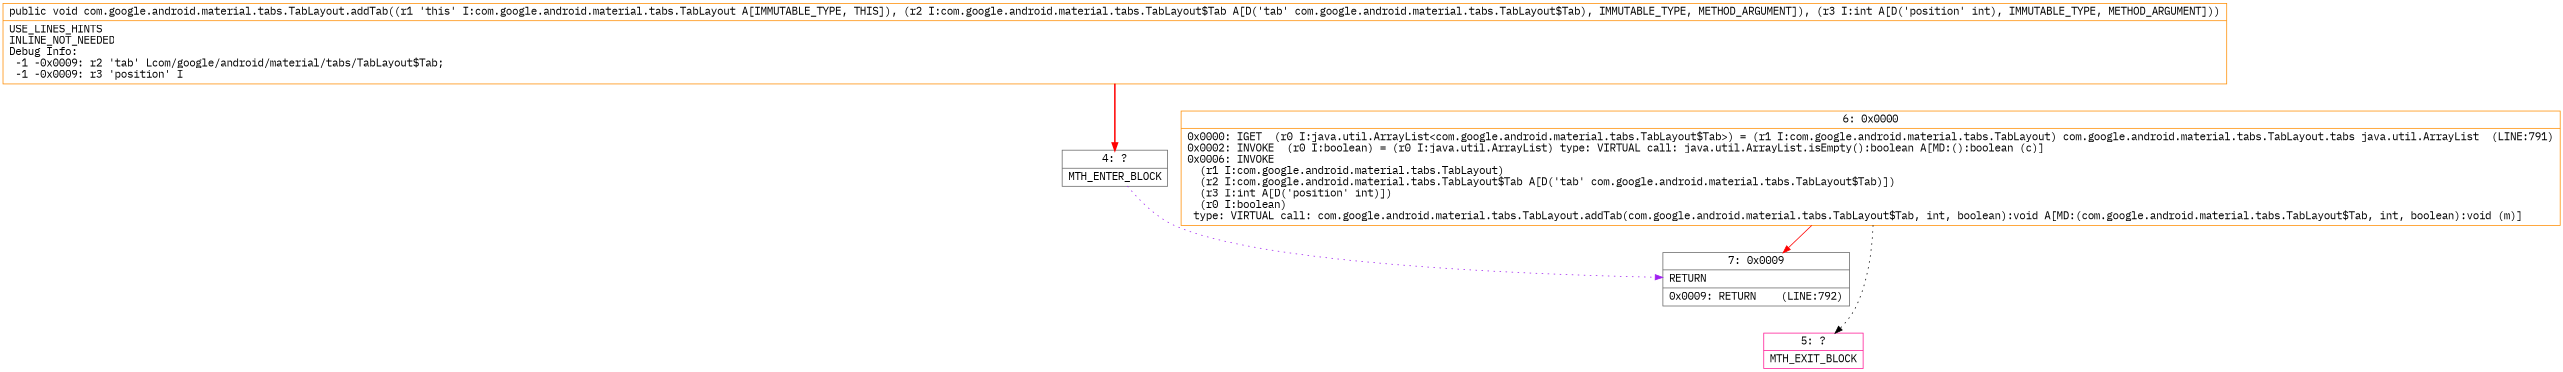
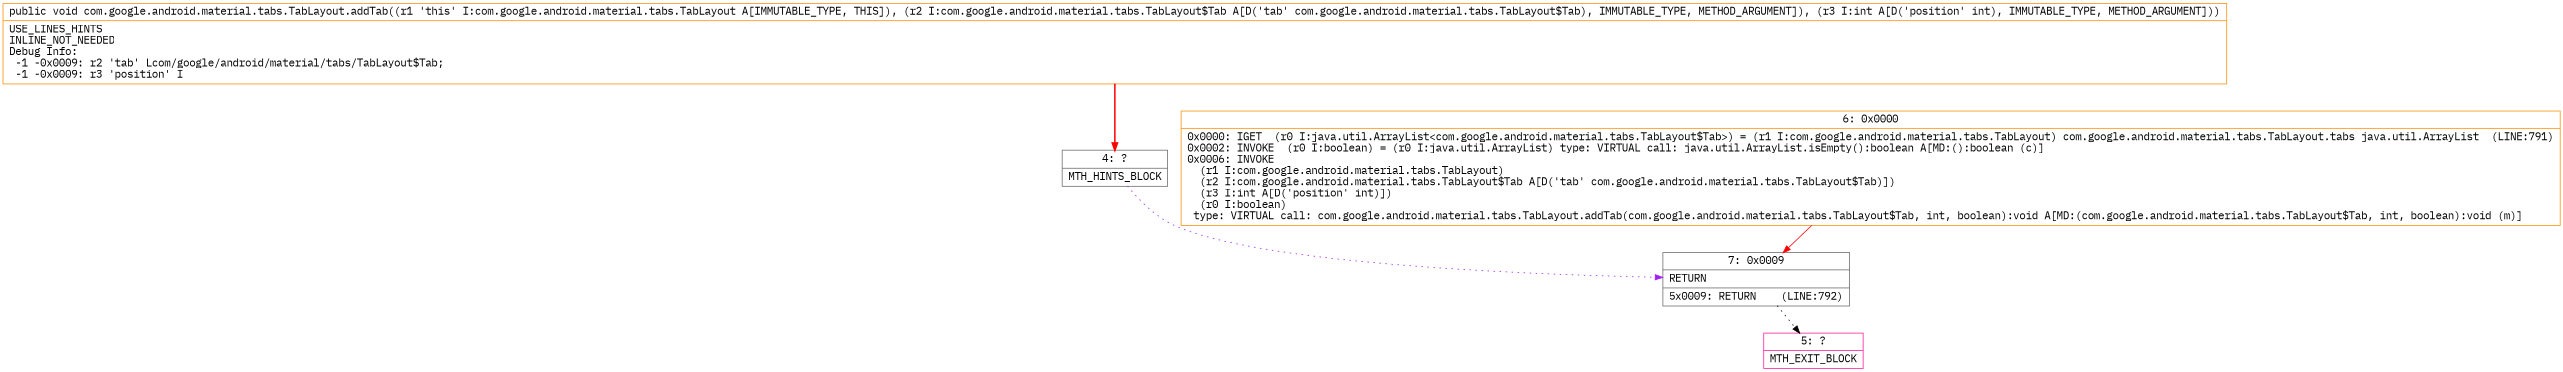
(1115, 177) -> (1115, 177)
(1866, 280) -> (1786, 317)
(1756, 297) -> (1756, 297)
